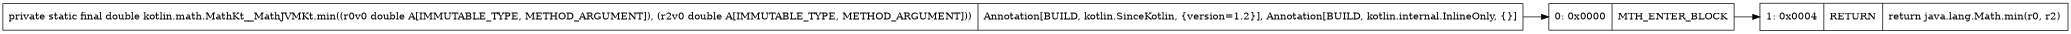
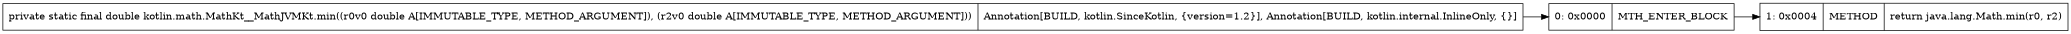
(1853, 17) -> (1854, 17)
